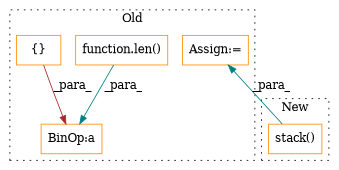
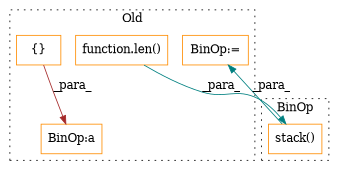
(215, 50) -> (215, 50)
(99, 91) -> (213, 94)
(295, 108) -> (295, 108)
